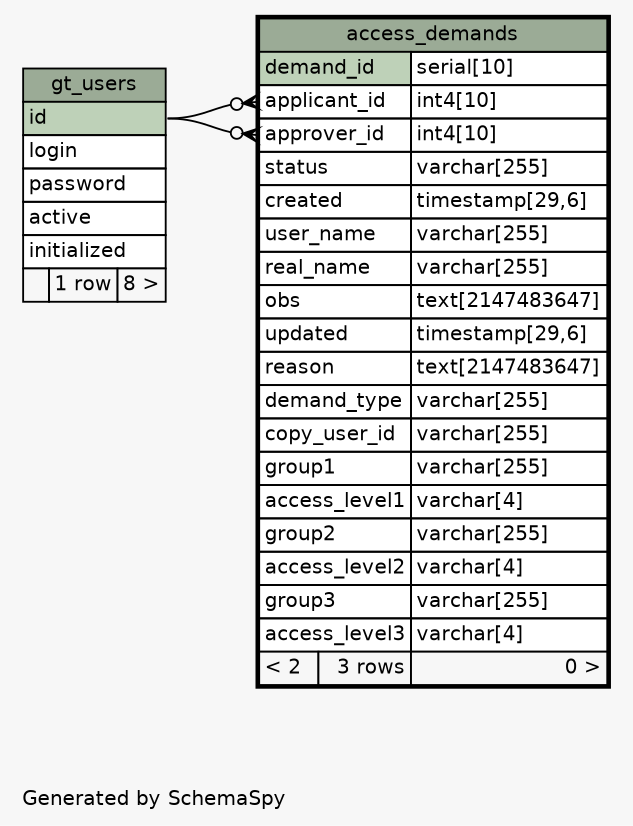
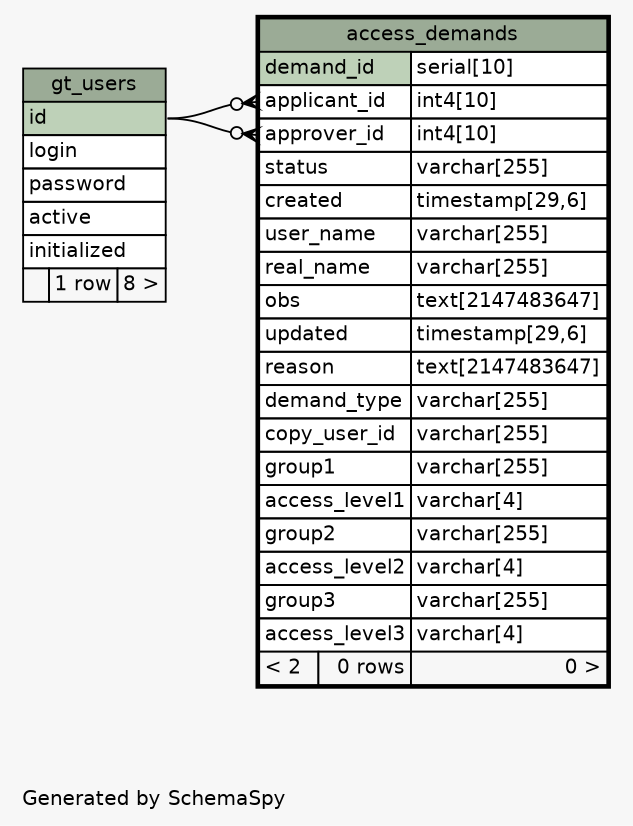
(371, 667) -> (371, 667)
